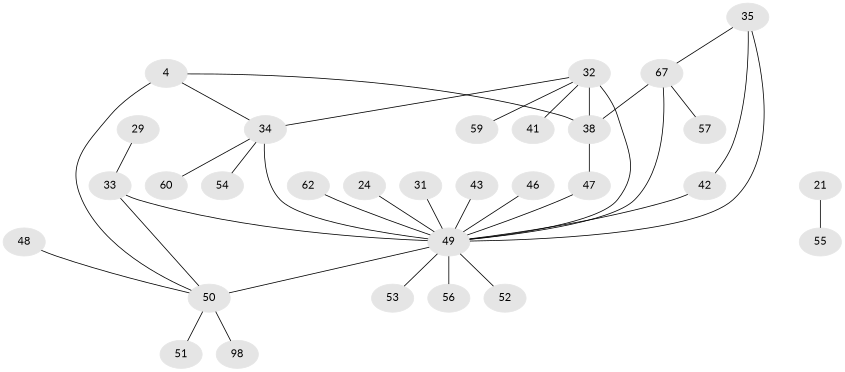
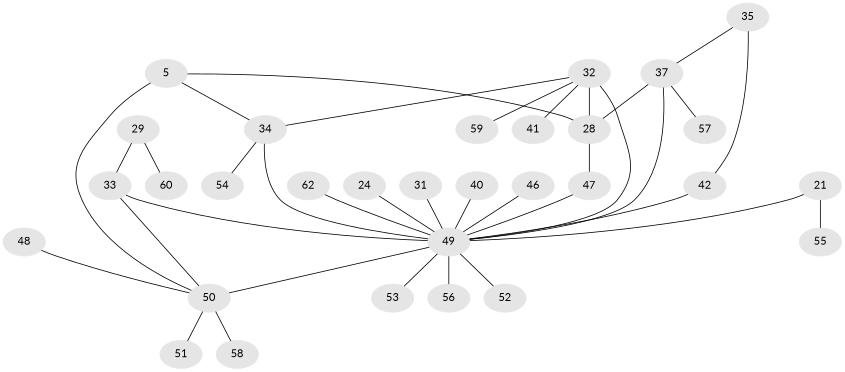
(166, 73) -> (166, 73)
(662, 73) -> (662, 73)
(589, 130) -> (589, 130)
(216, 158) -> (152, 158)
(477, 186) -> (477, 186)
(692, 218) -> (638, 227)
(237, 354) -> (237, 354)
